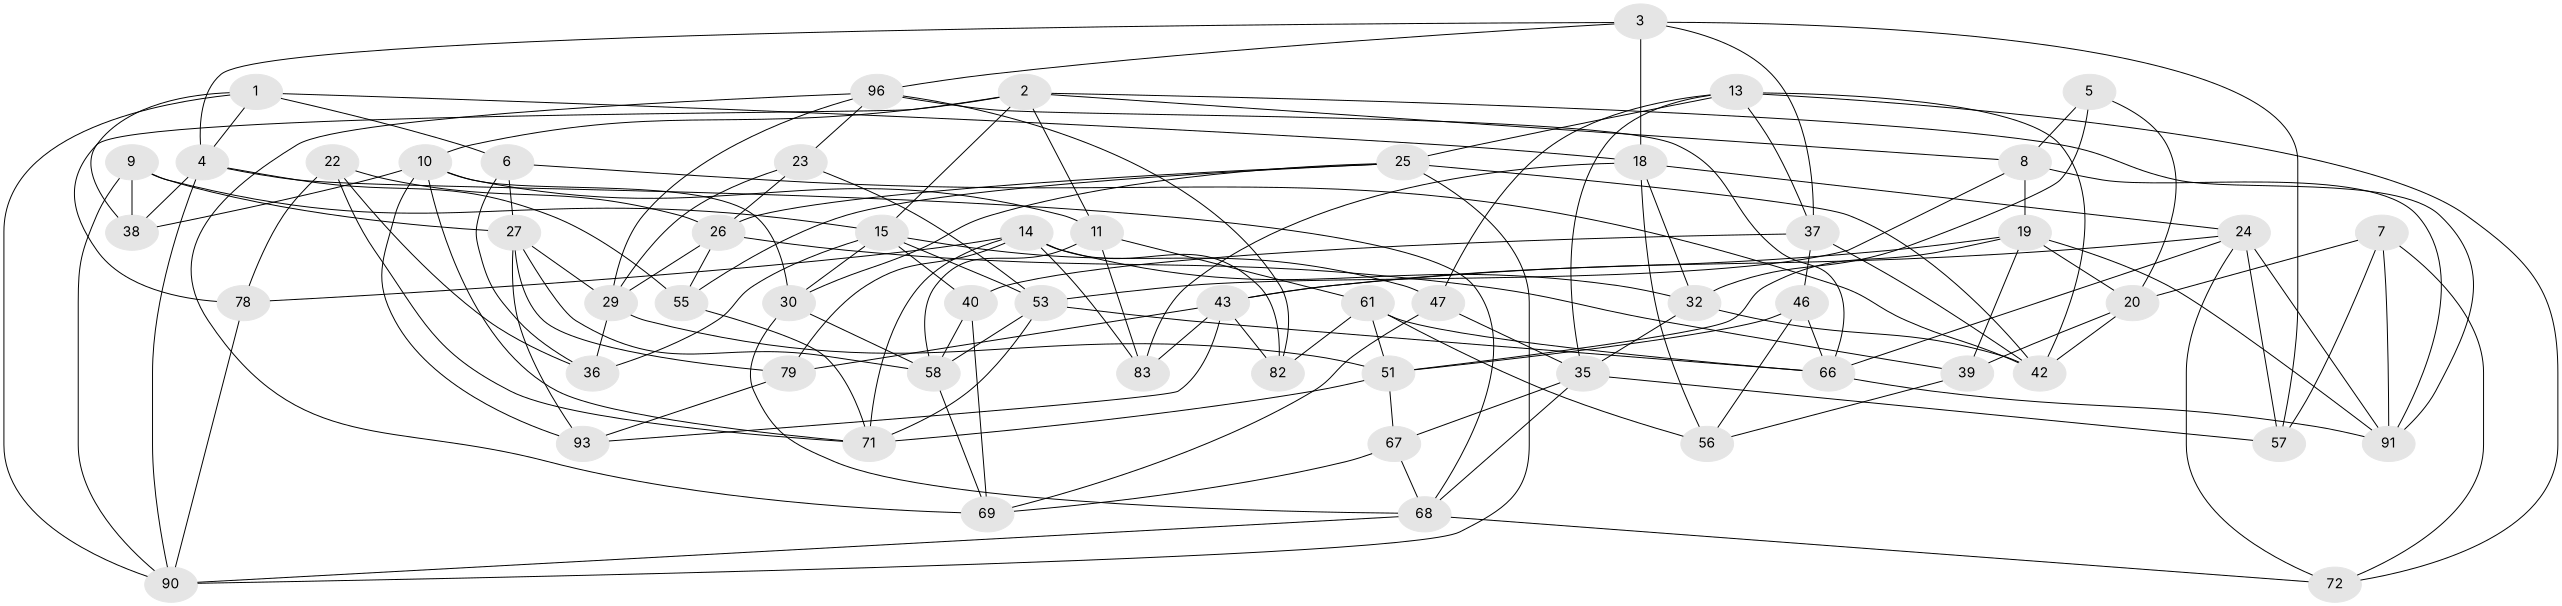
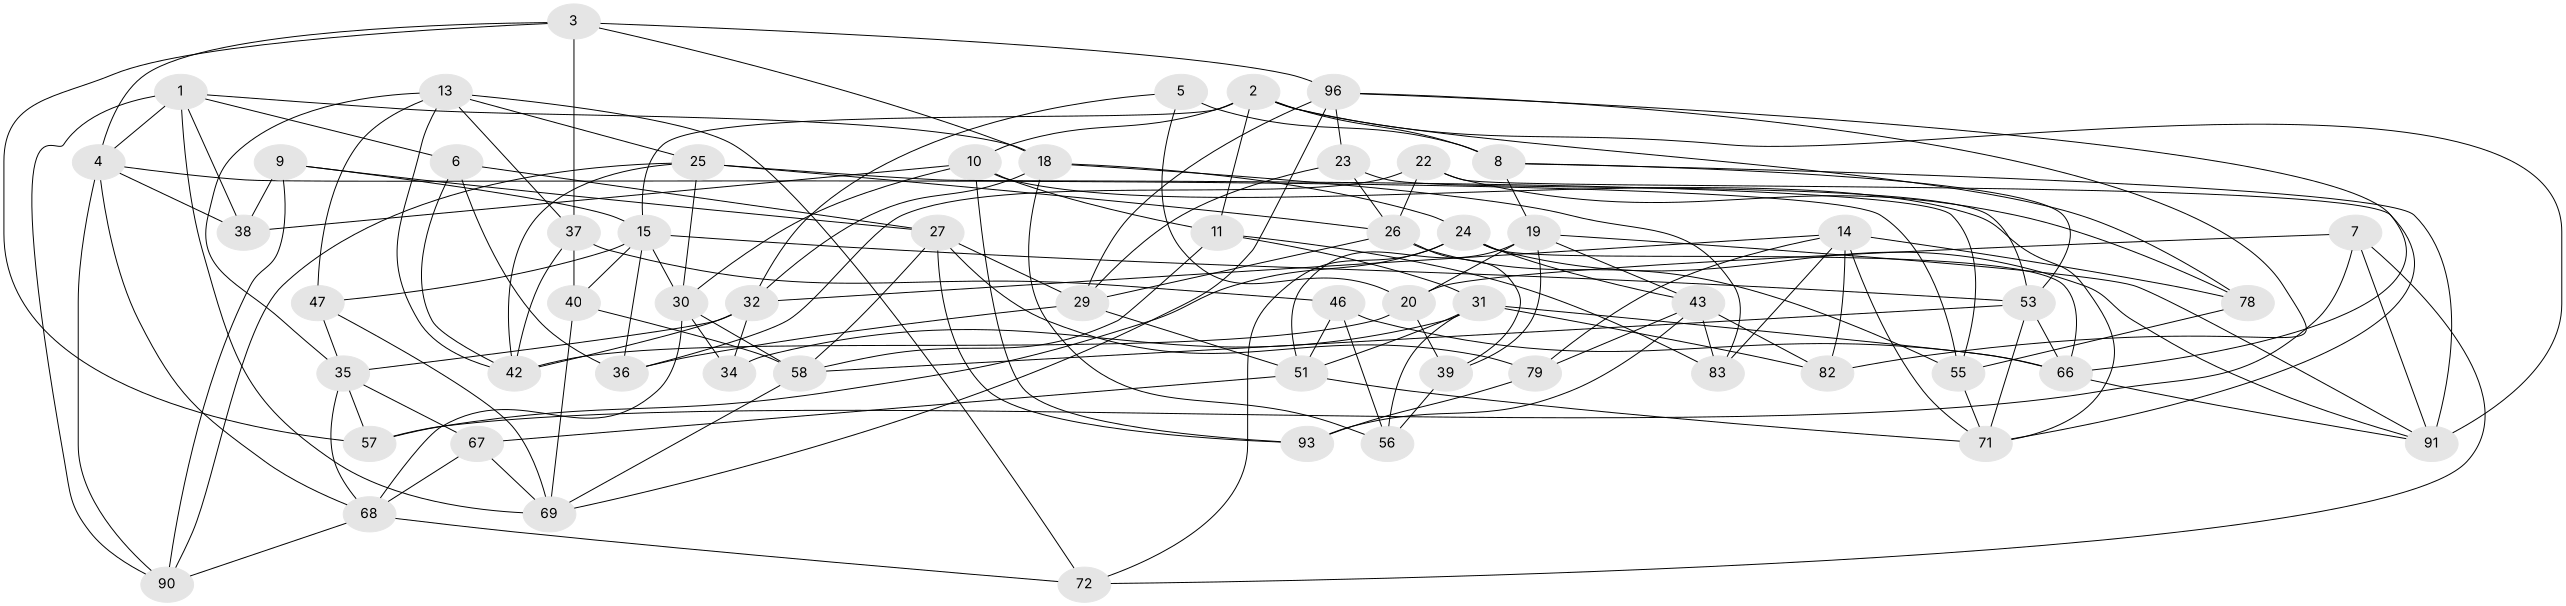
(1368, 303) -> (1479, 303)
none -> (729, 374)
none -> (260, 395)
(207, 444) -> (2133, 331)
